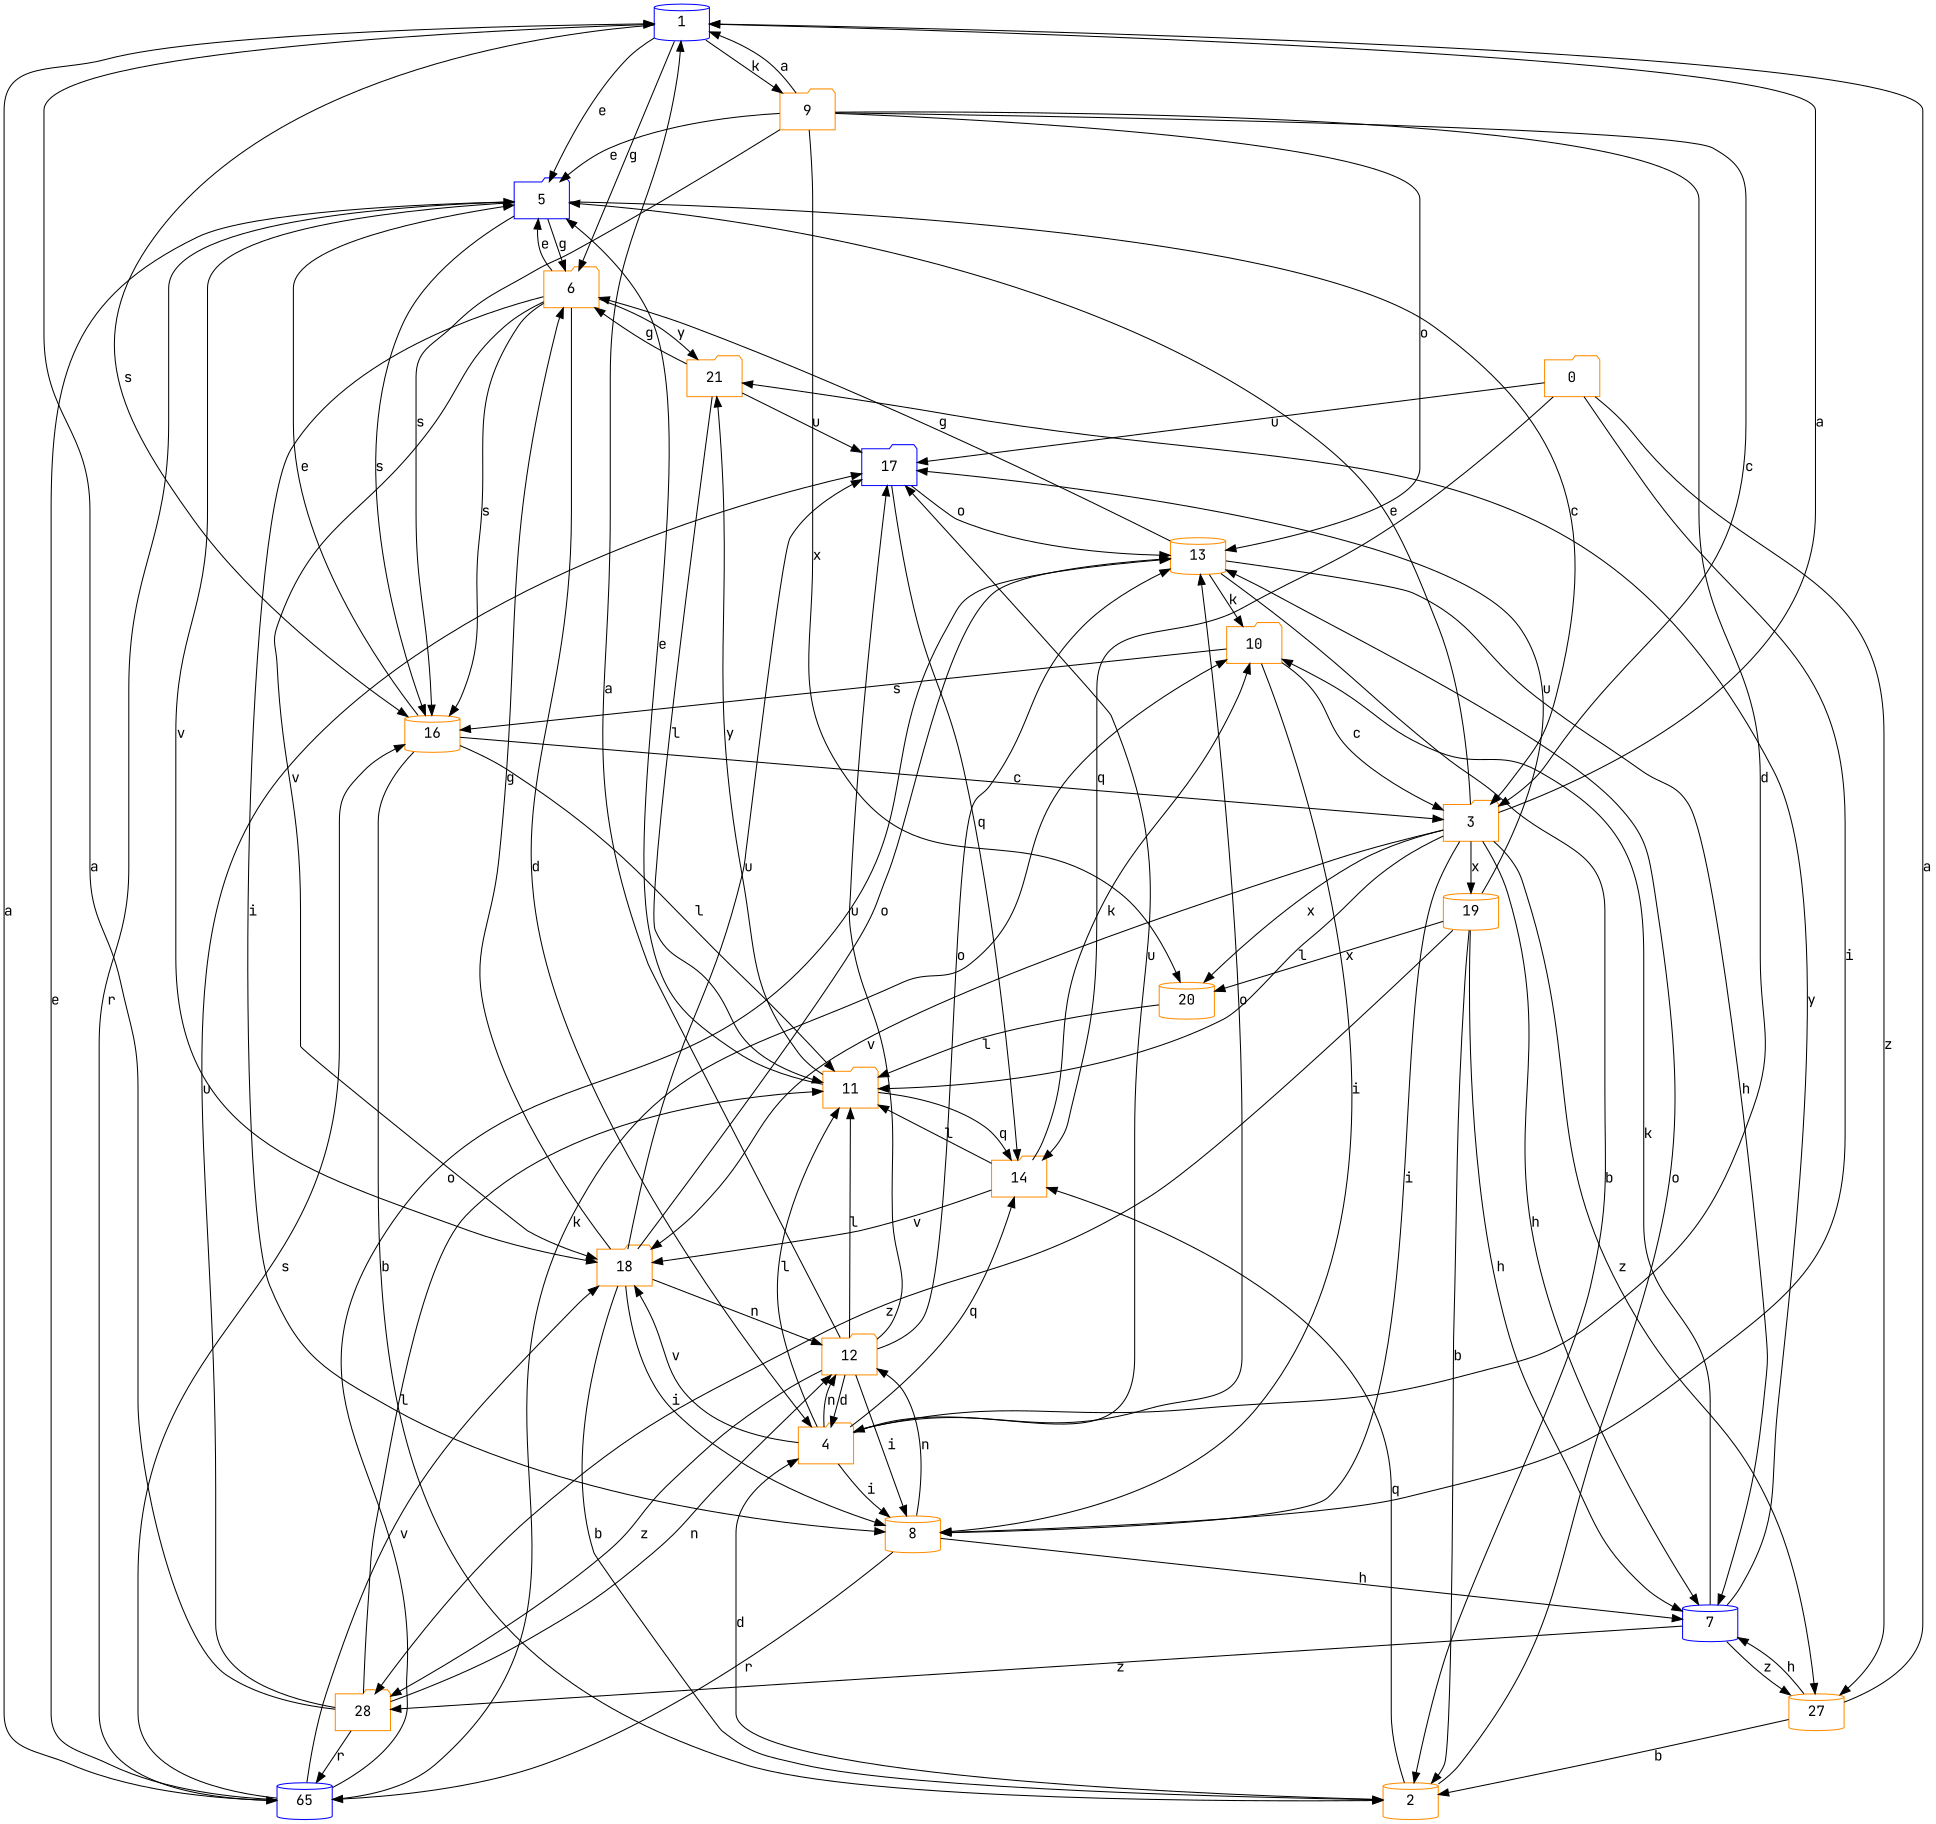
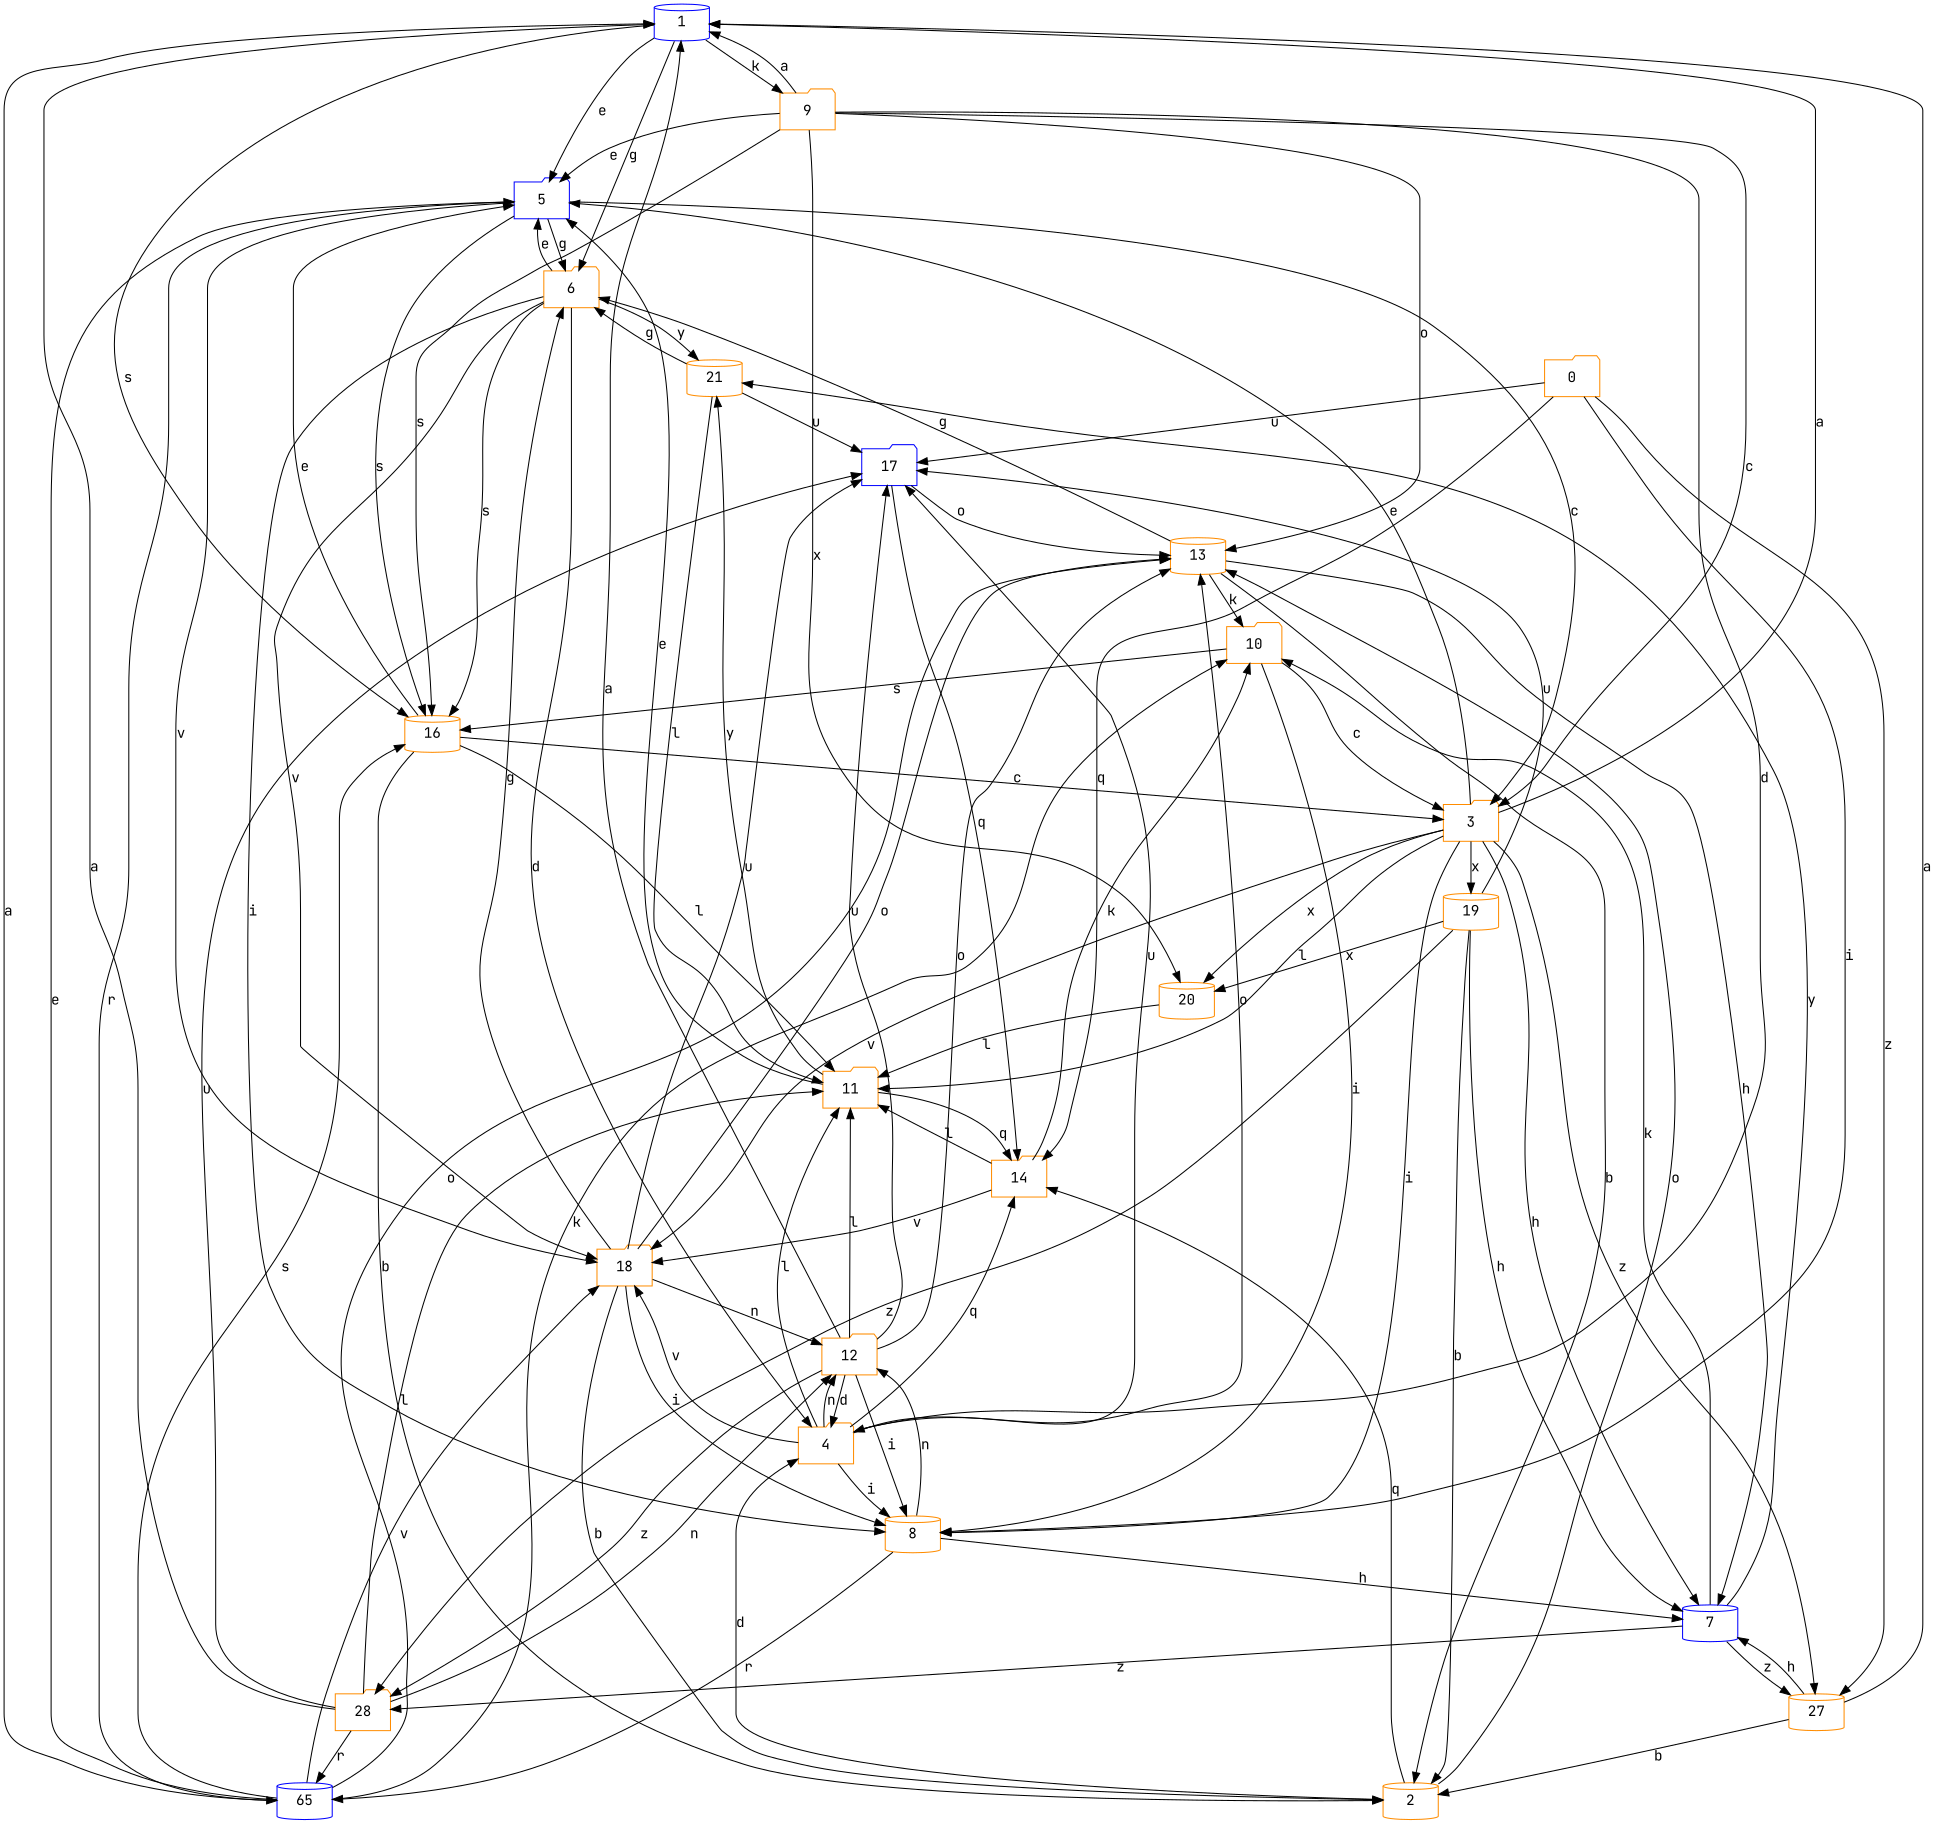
(715, 378) -> (715, 378)
